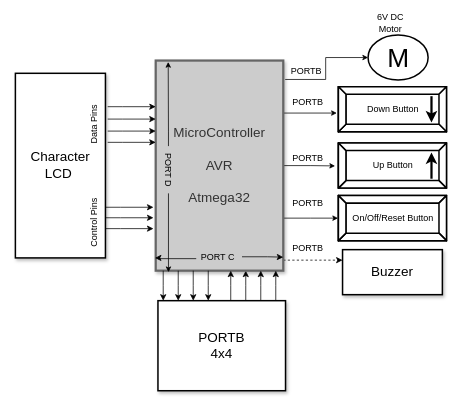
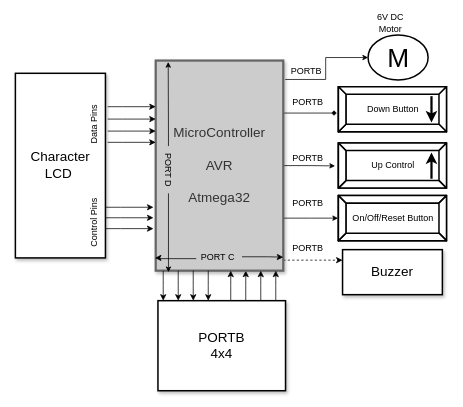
(330, 113) -> (330, 113)
(393, 165) -> (393, 165)
